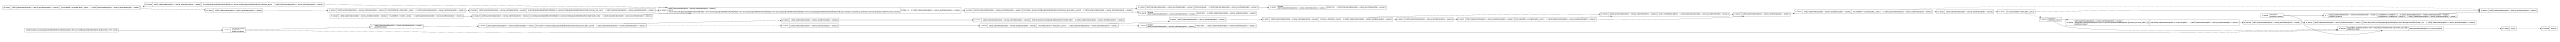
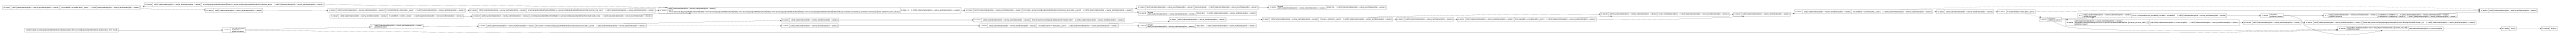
none -> (2152, 16)
